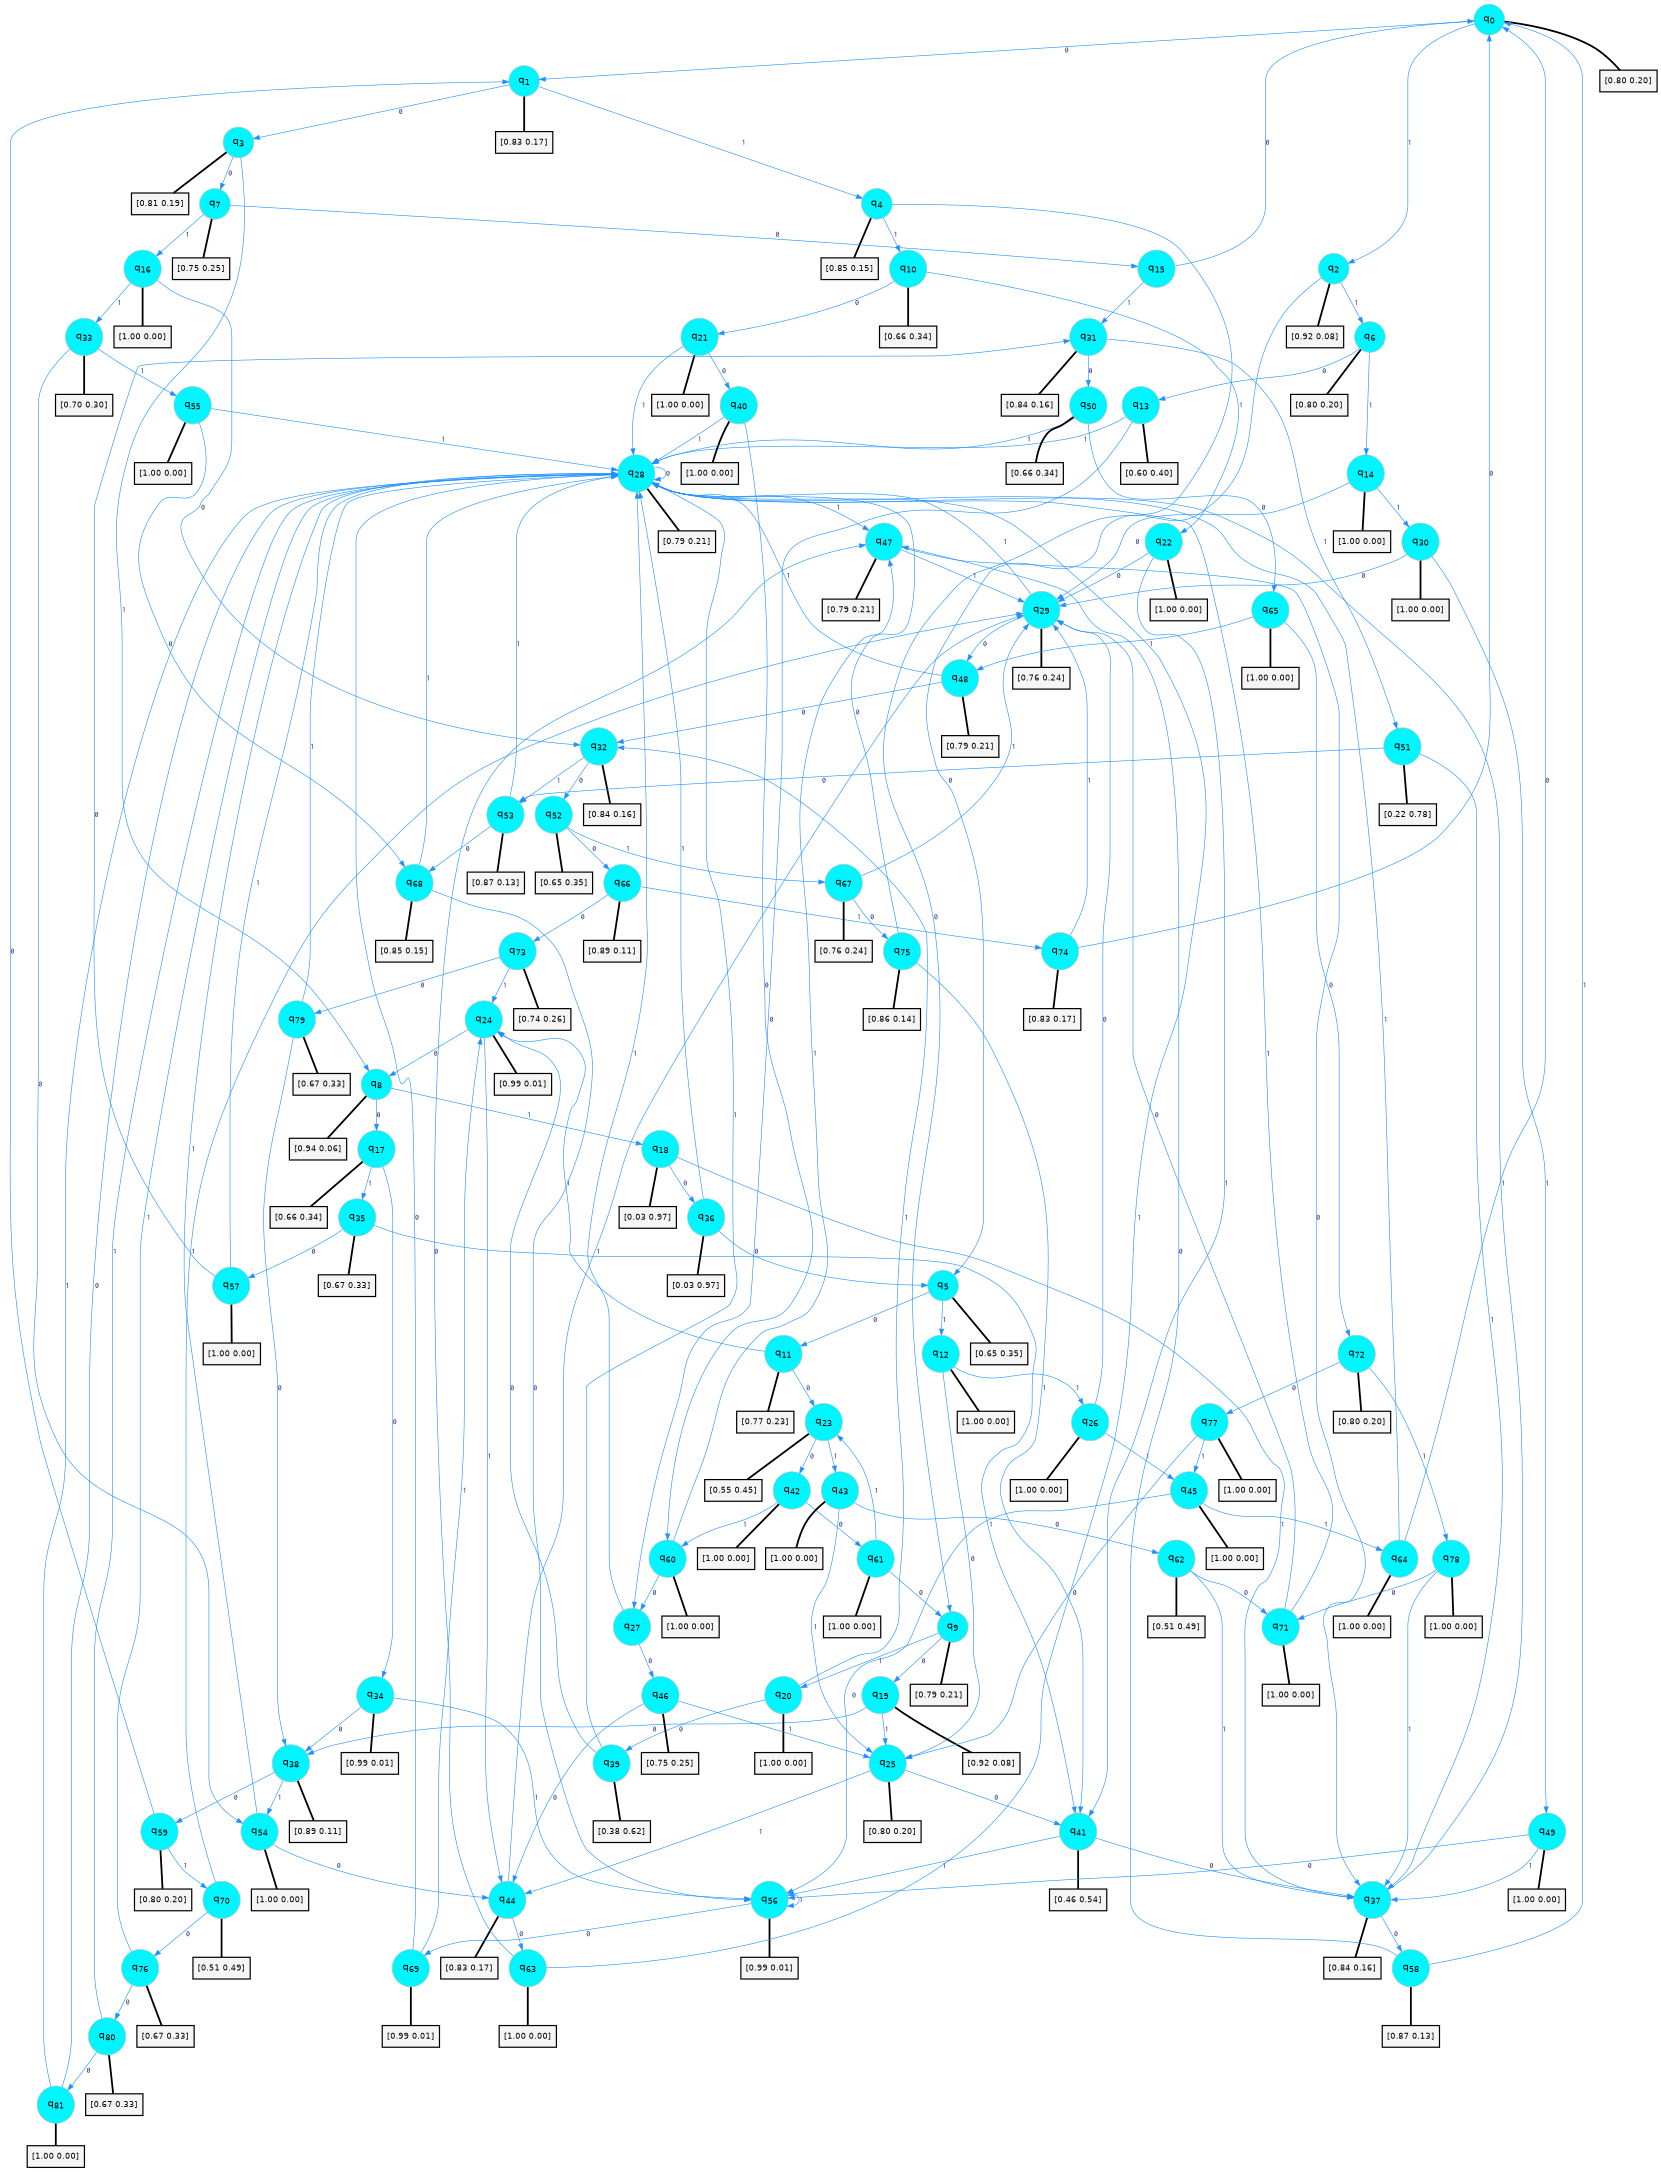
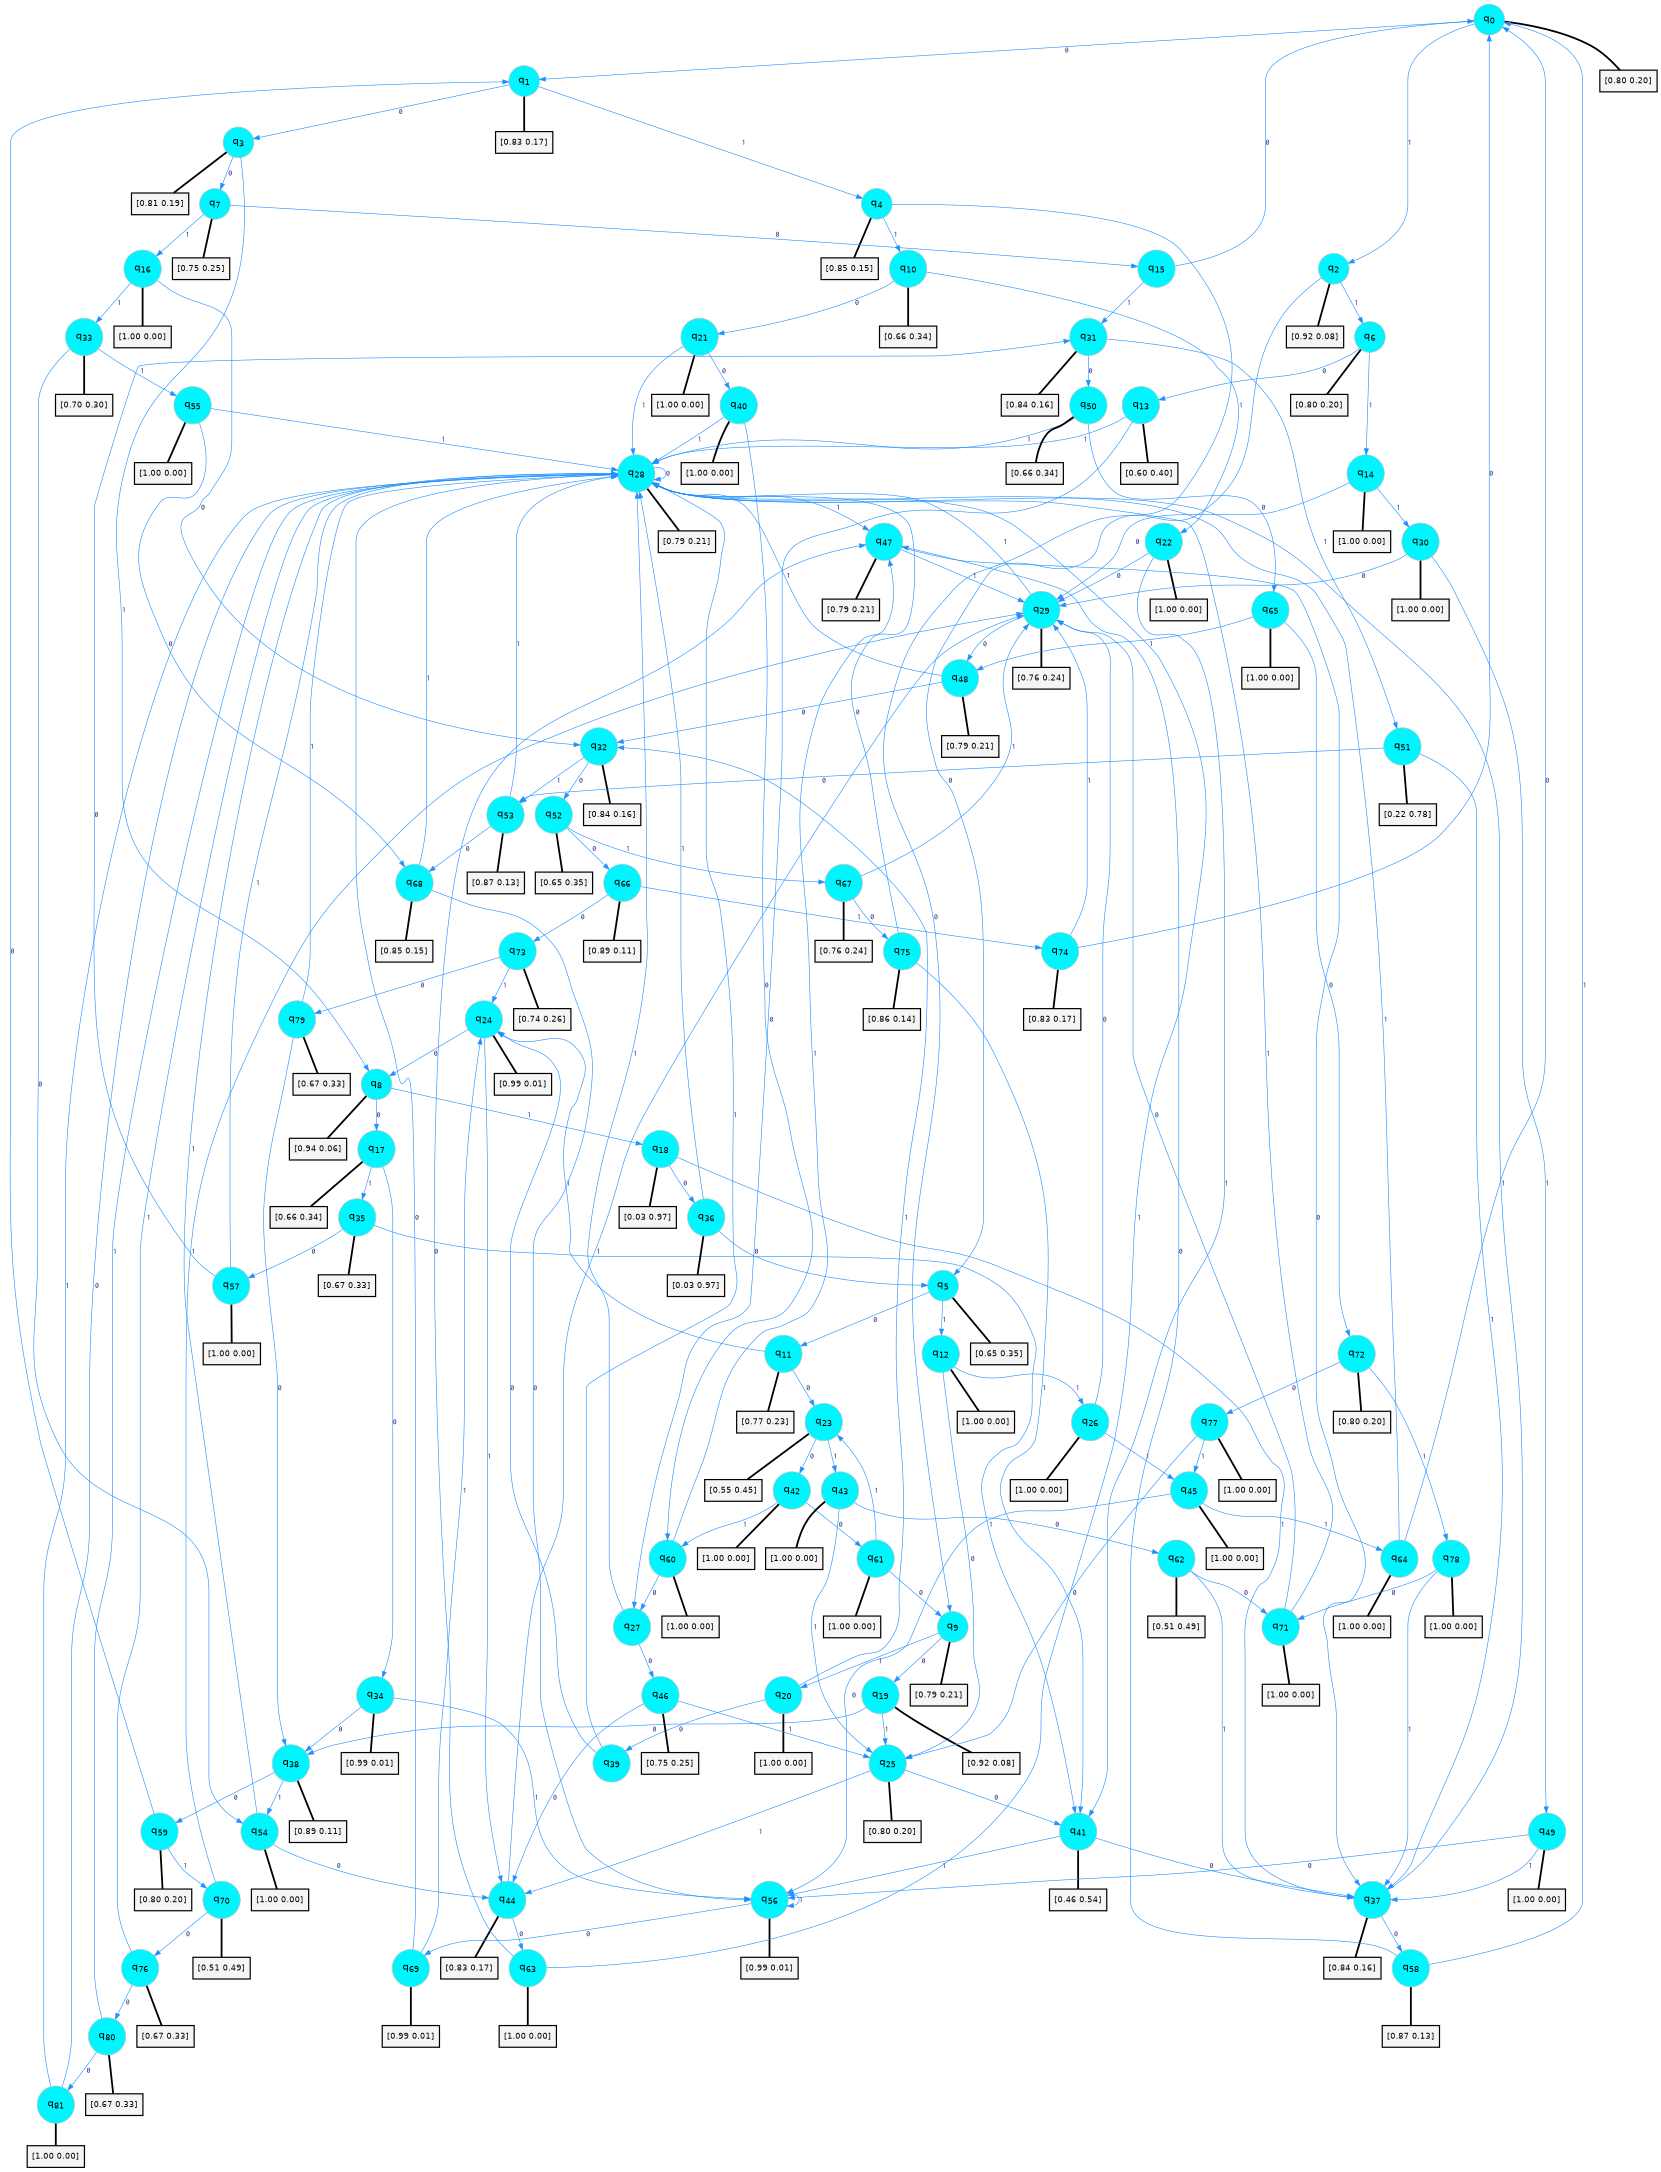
(622, 1832) -> none
